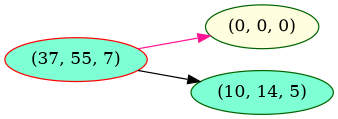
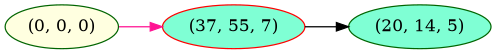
(168, 43) -> (135, 27)
(262, 92) -> (420, 27)
